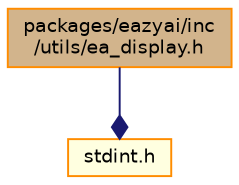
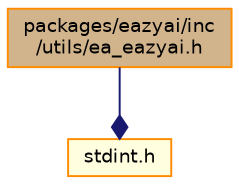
(120, 38) -> (120, 38)
